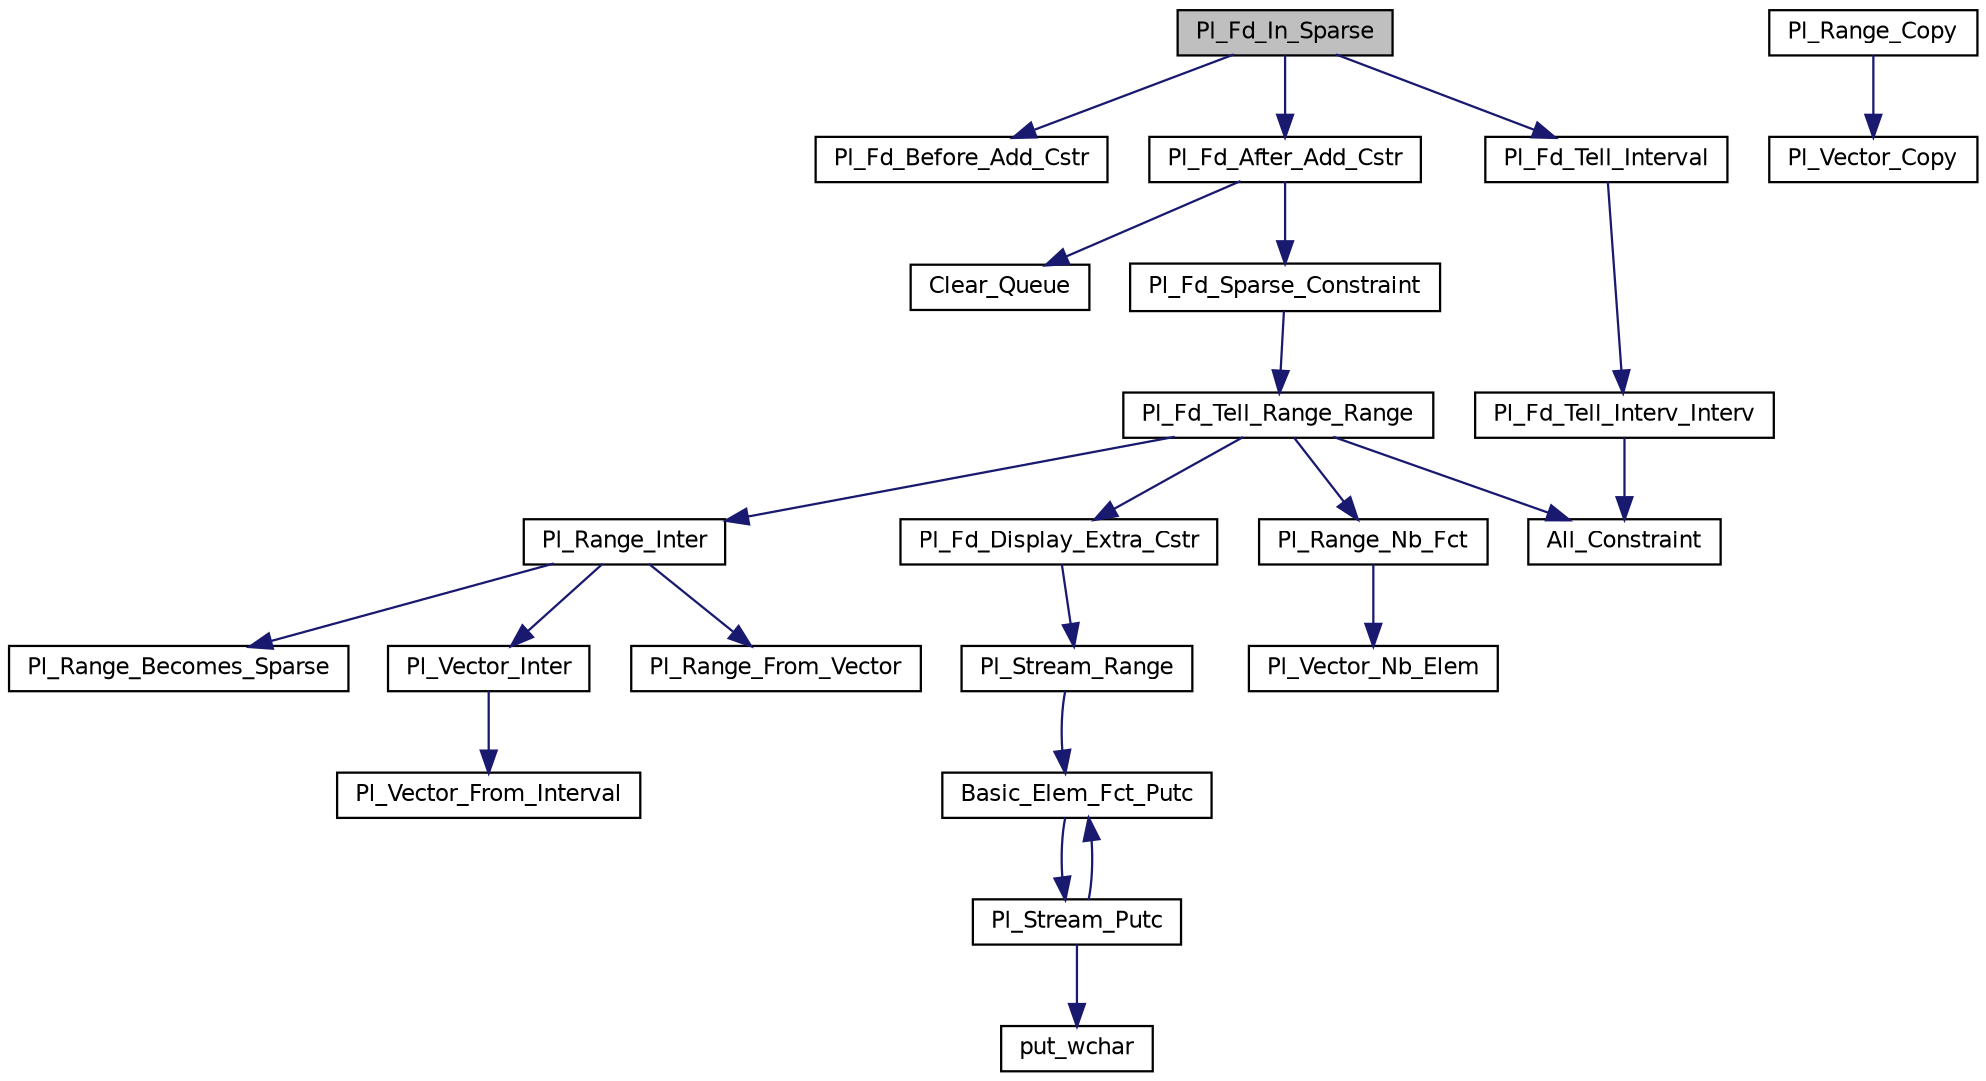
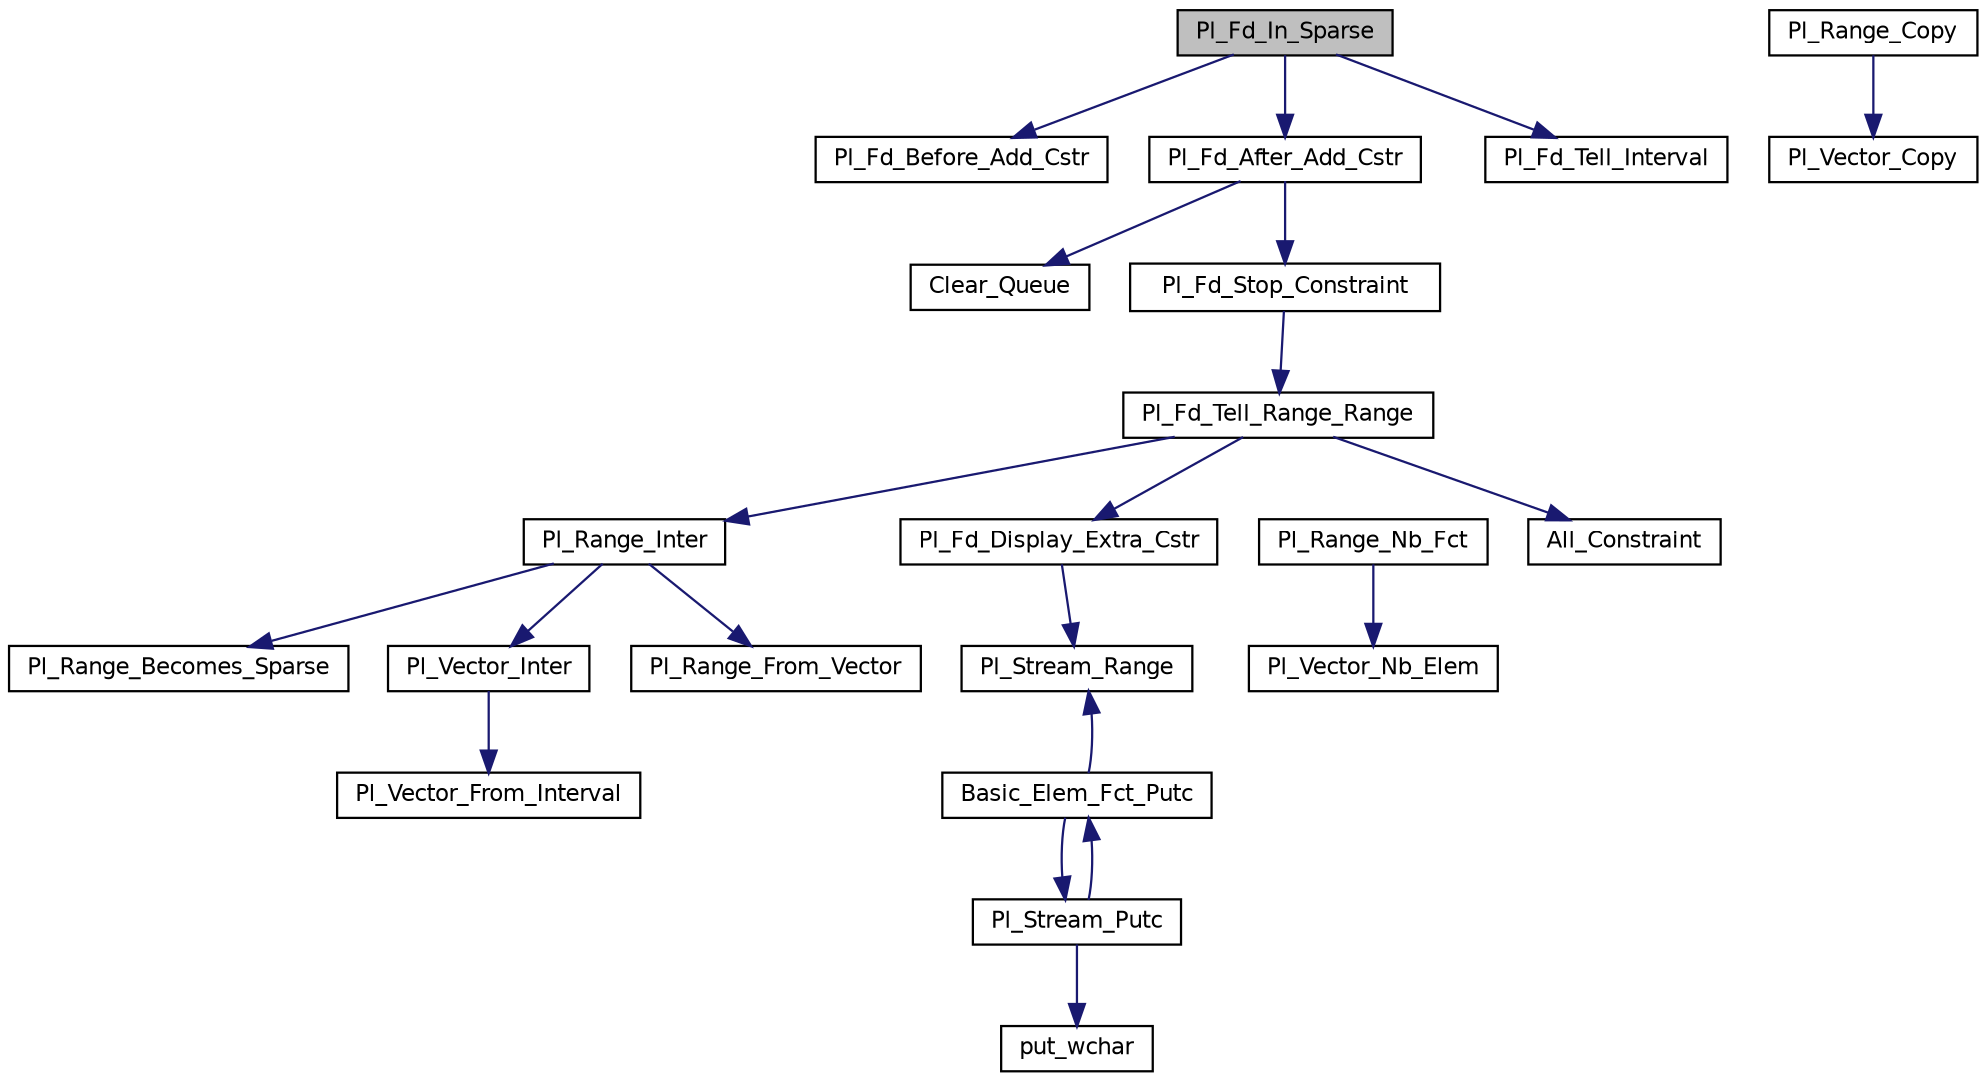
(1285, 287) -> (1285, 287)
(1624, 415) -> none
(1319, 470) -> none
(1062, 721) -> (1092, 744)
